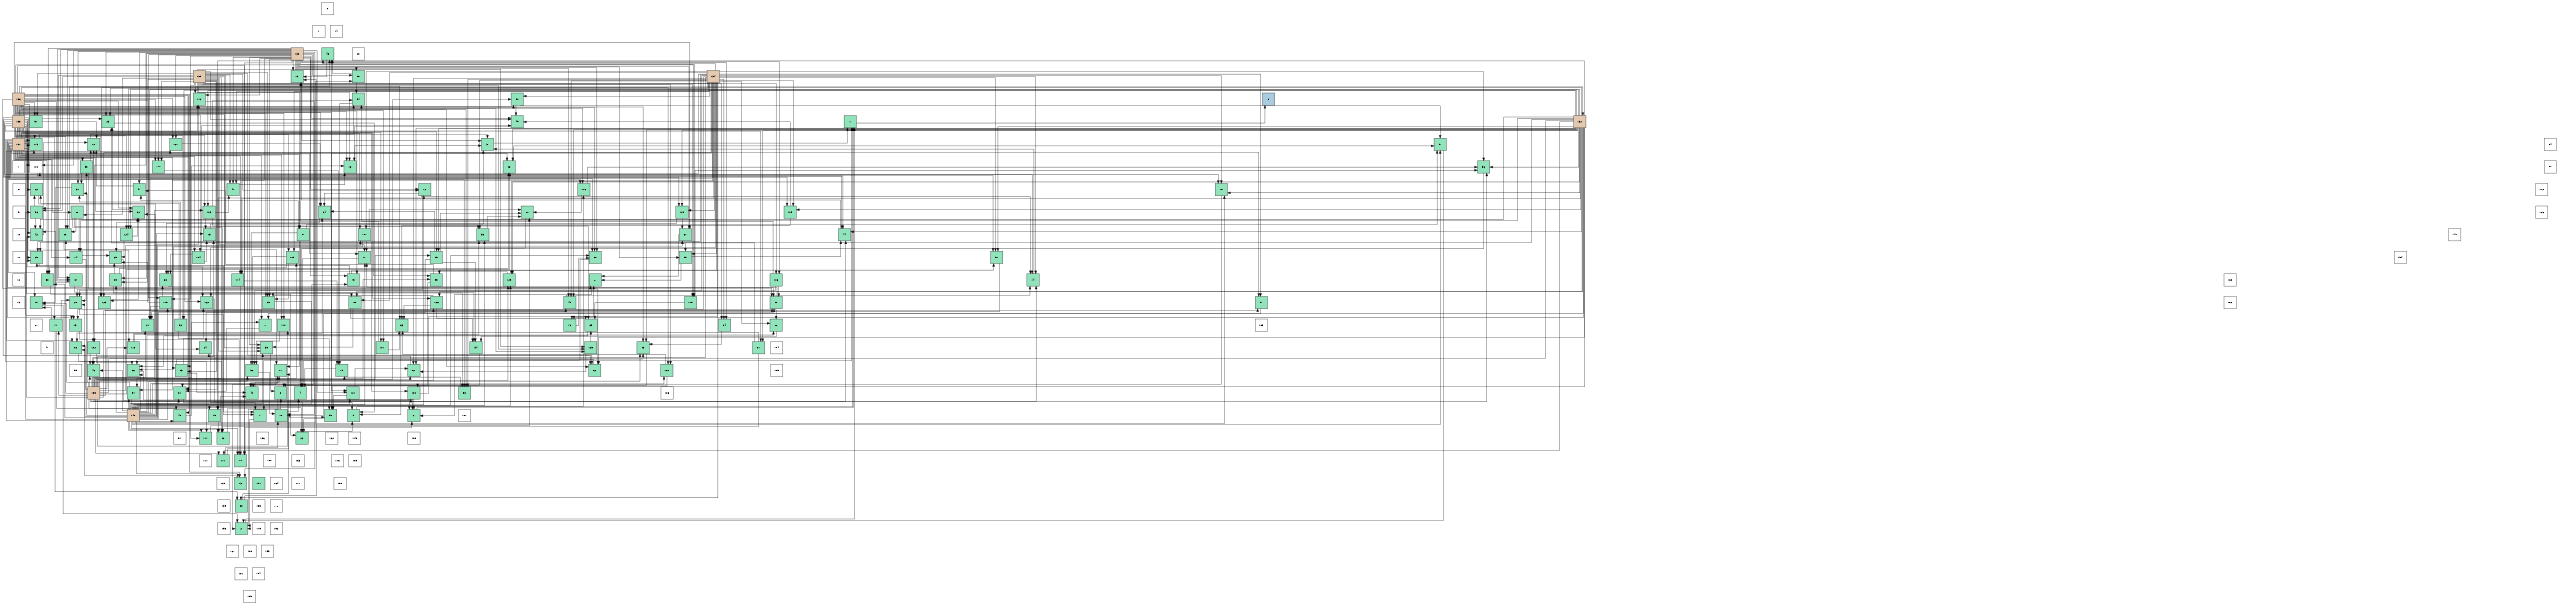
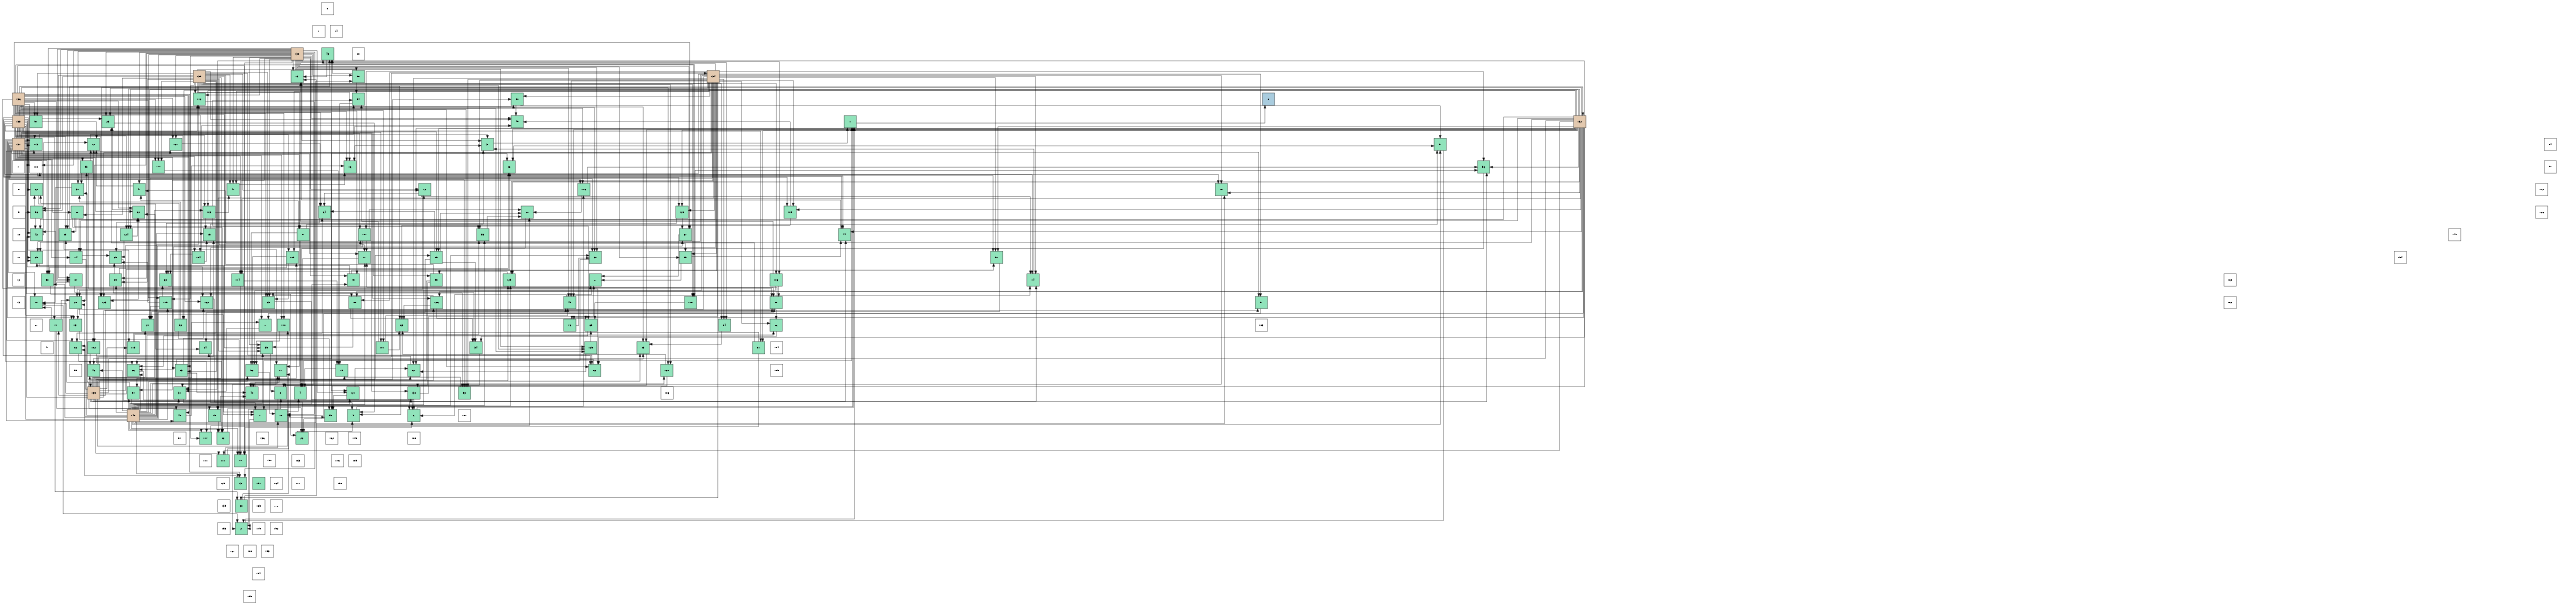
none -> (418, 316)
(705, 323) -> (391, 209)
(363, 325) -> (308, 380)
(241, 574) -> none
